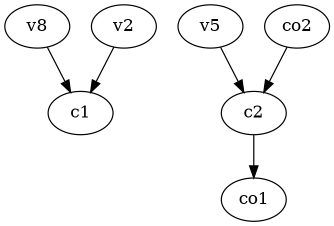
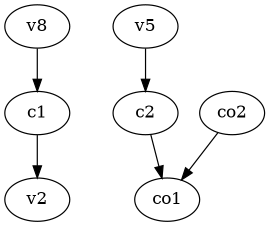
(105, 64) -> (37, 150)
(278, 64) -> (203, 152)
